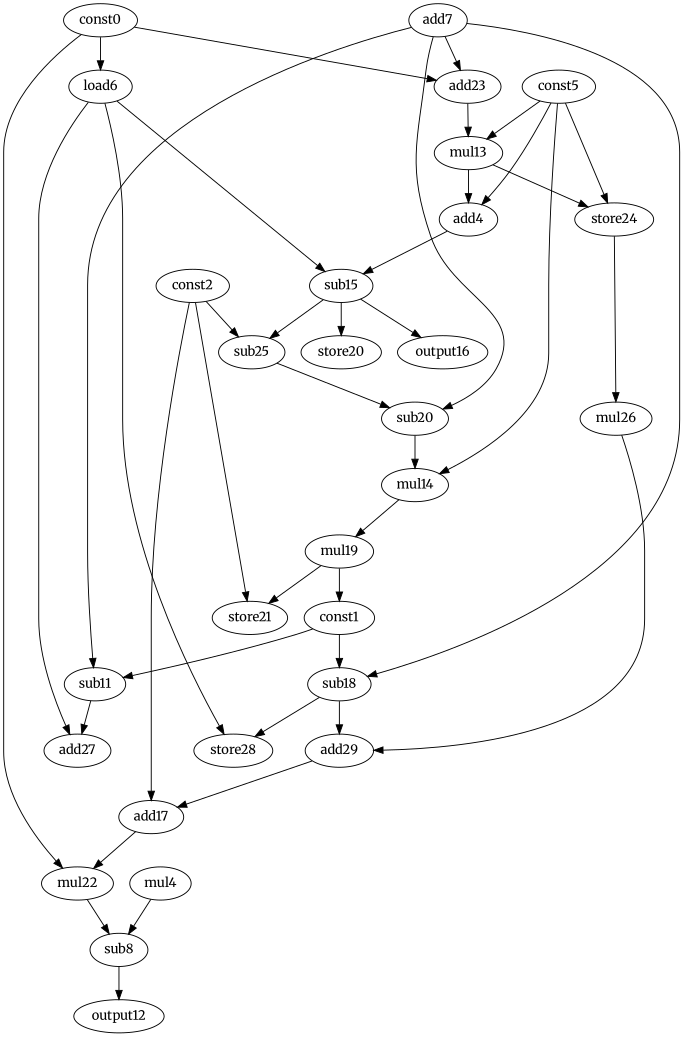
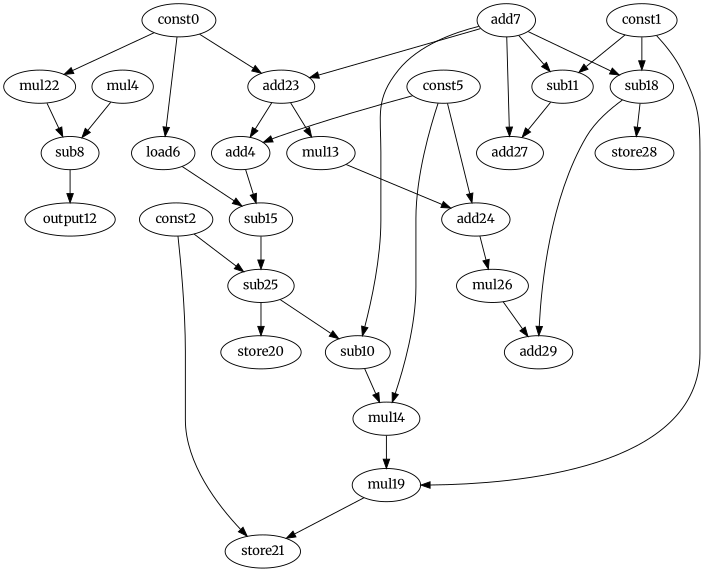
(517, 117) -> none
(468, 182) -> (263, 116)
(614, 219) -> (476, 219)
(341, 315) -> (261, 315)
(443, 352) -> none
(39, 410) -> (508, 82)
(415, 419) -> (358, 352)
(123, 423) -> none
(339, 580) -> (700, 354)
(151, 817) -> none
